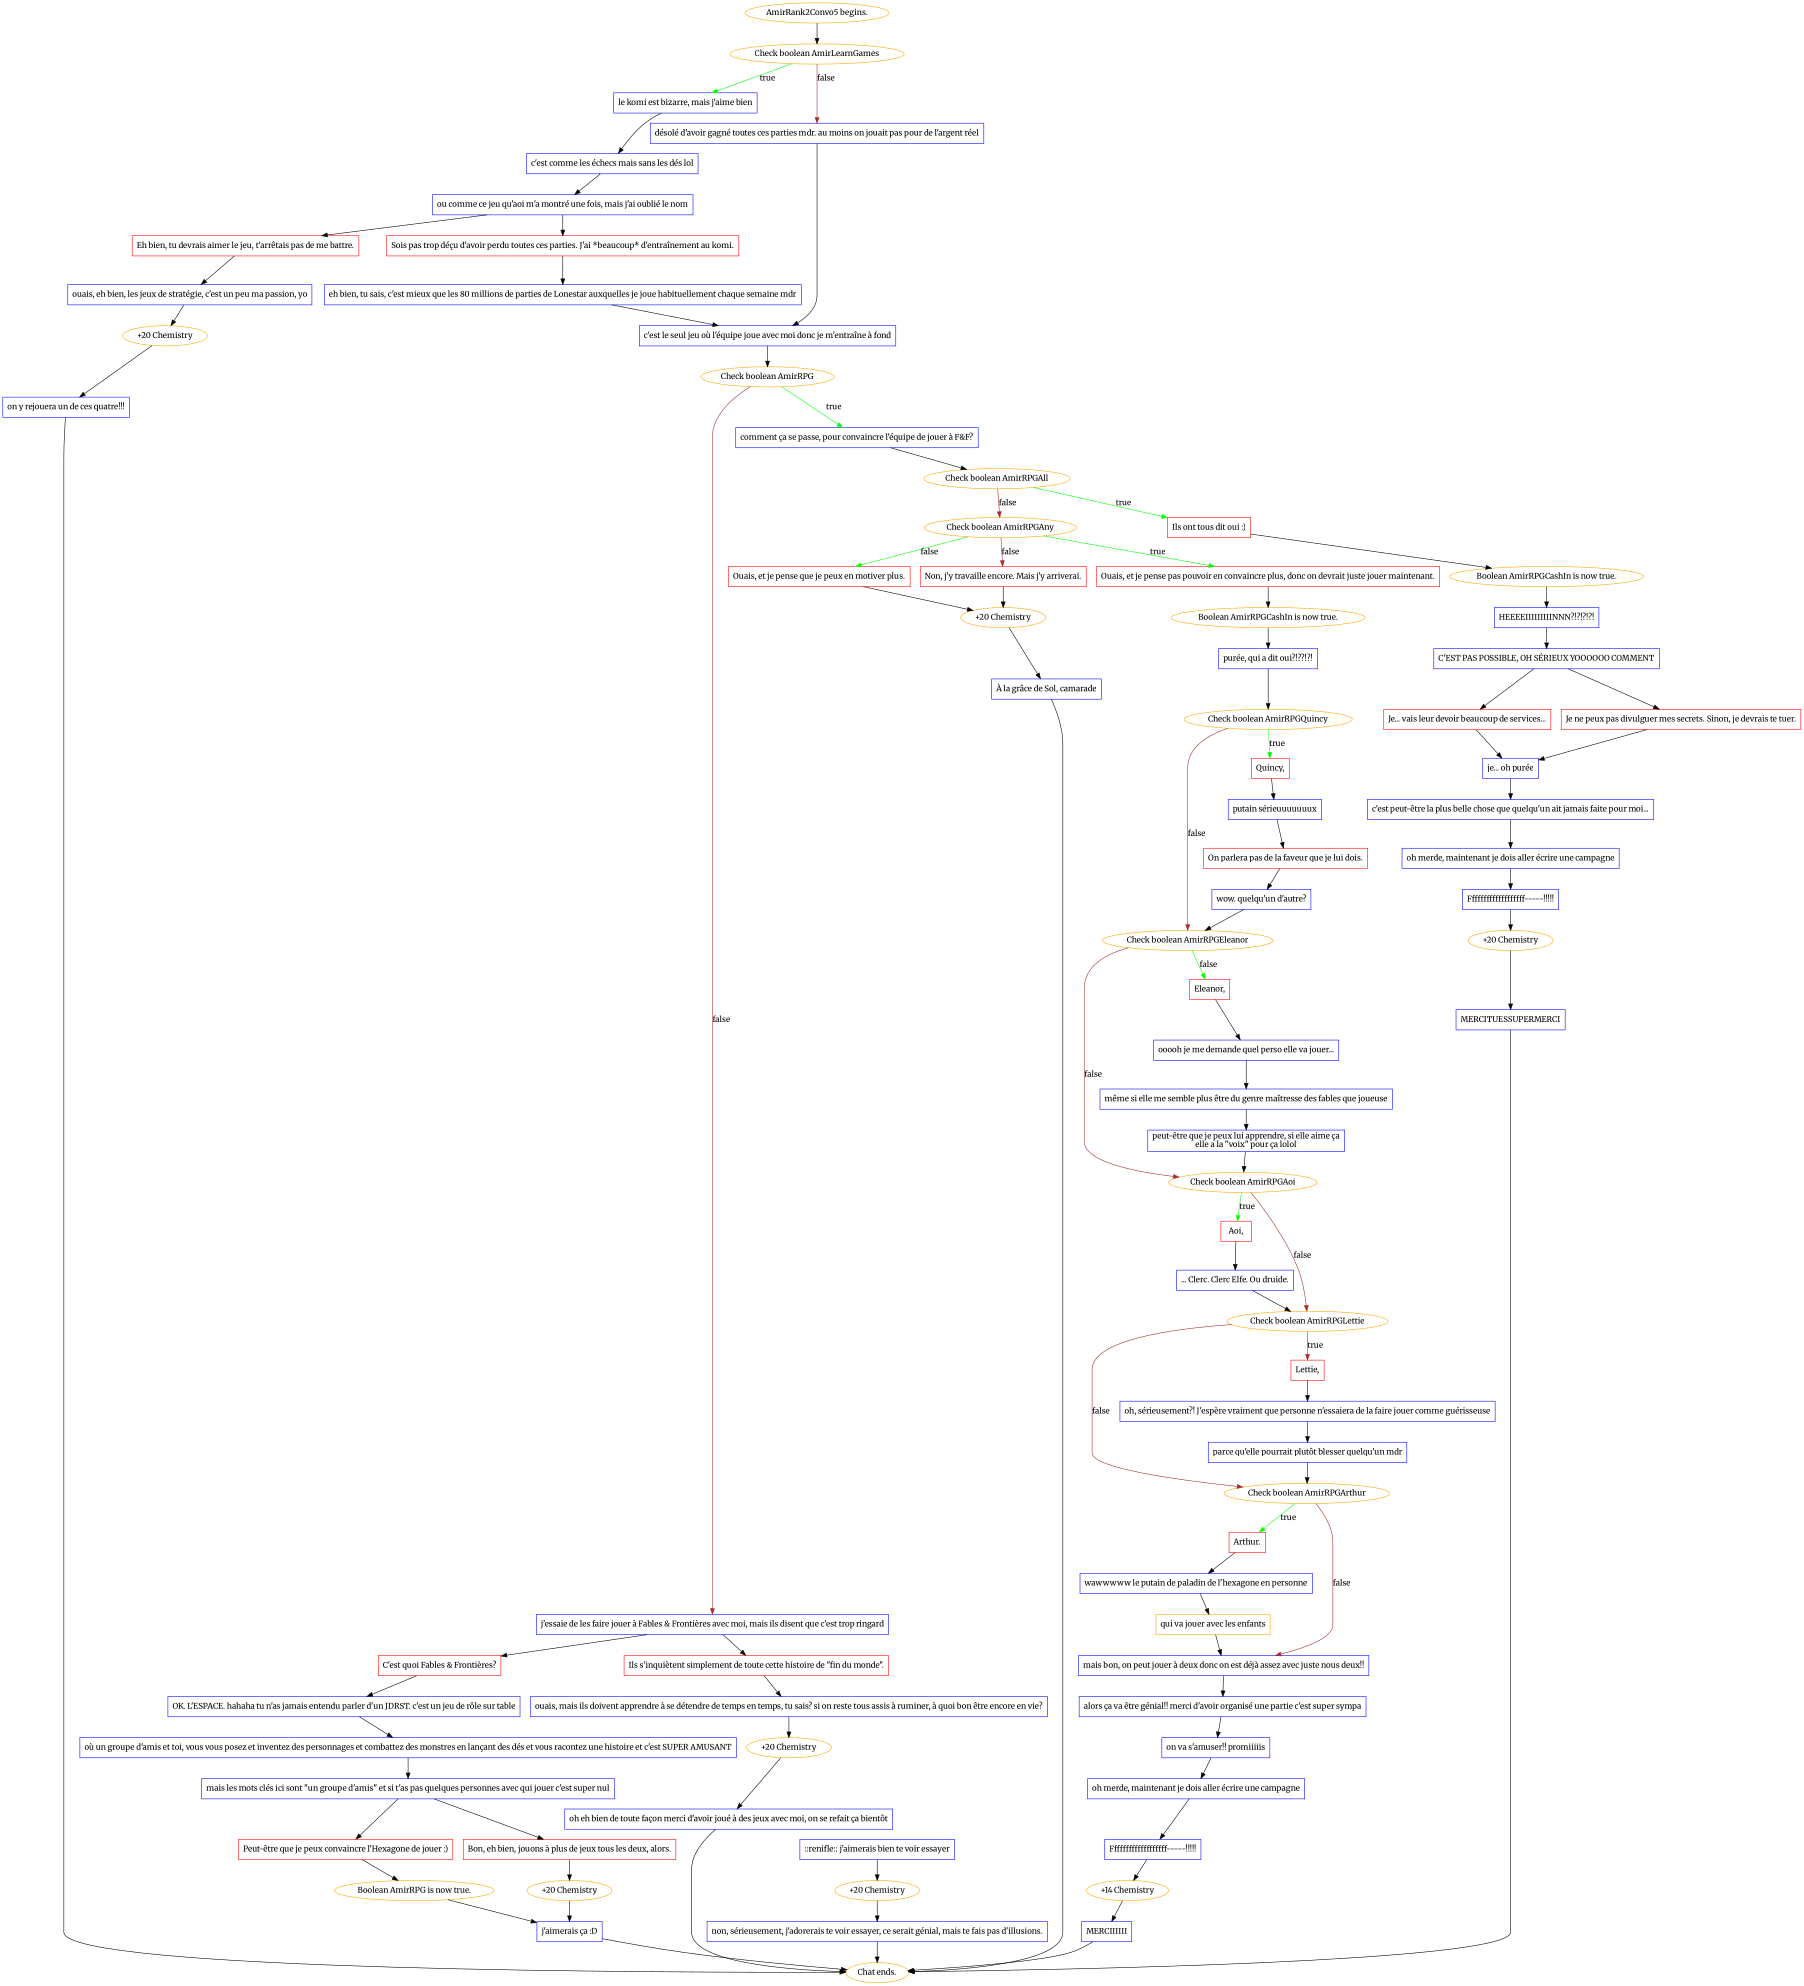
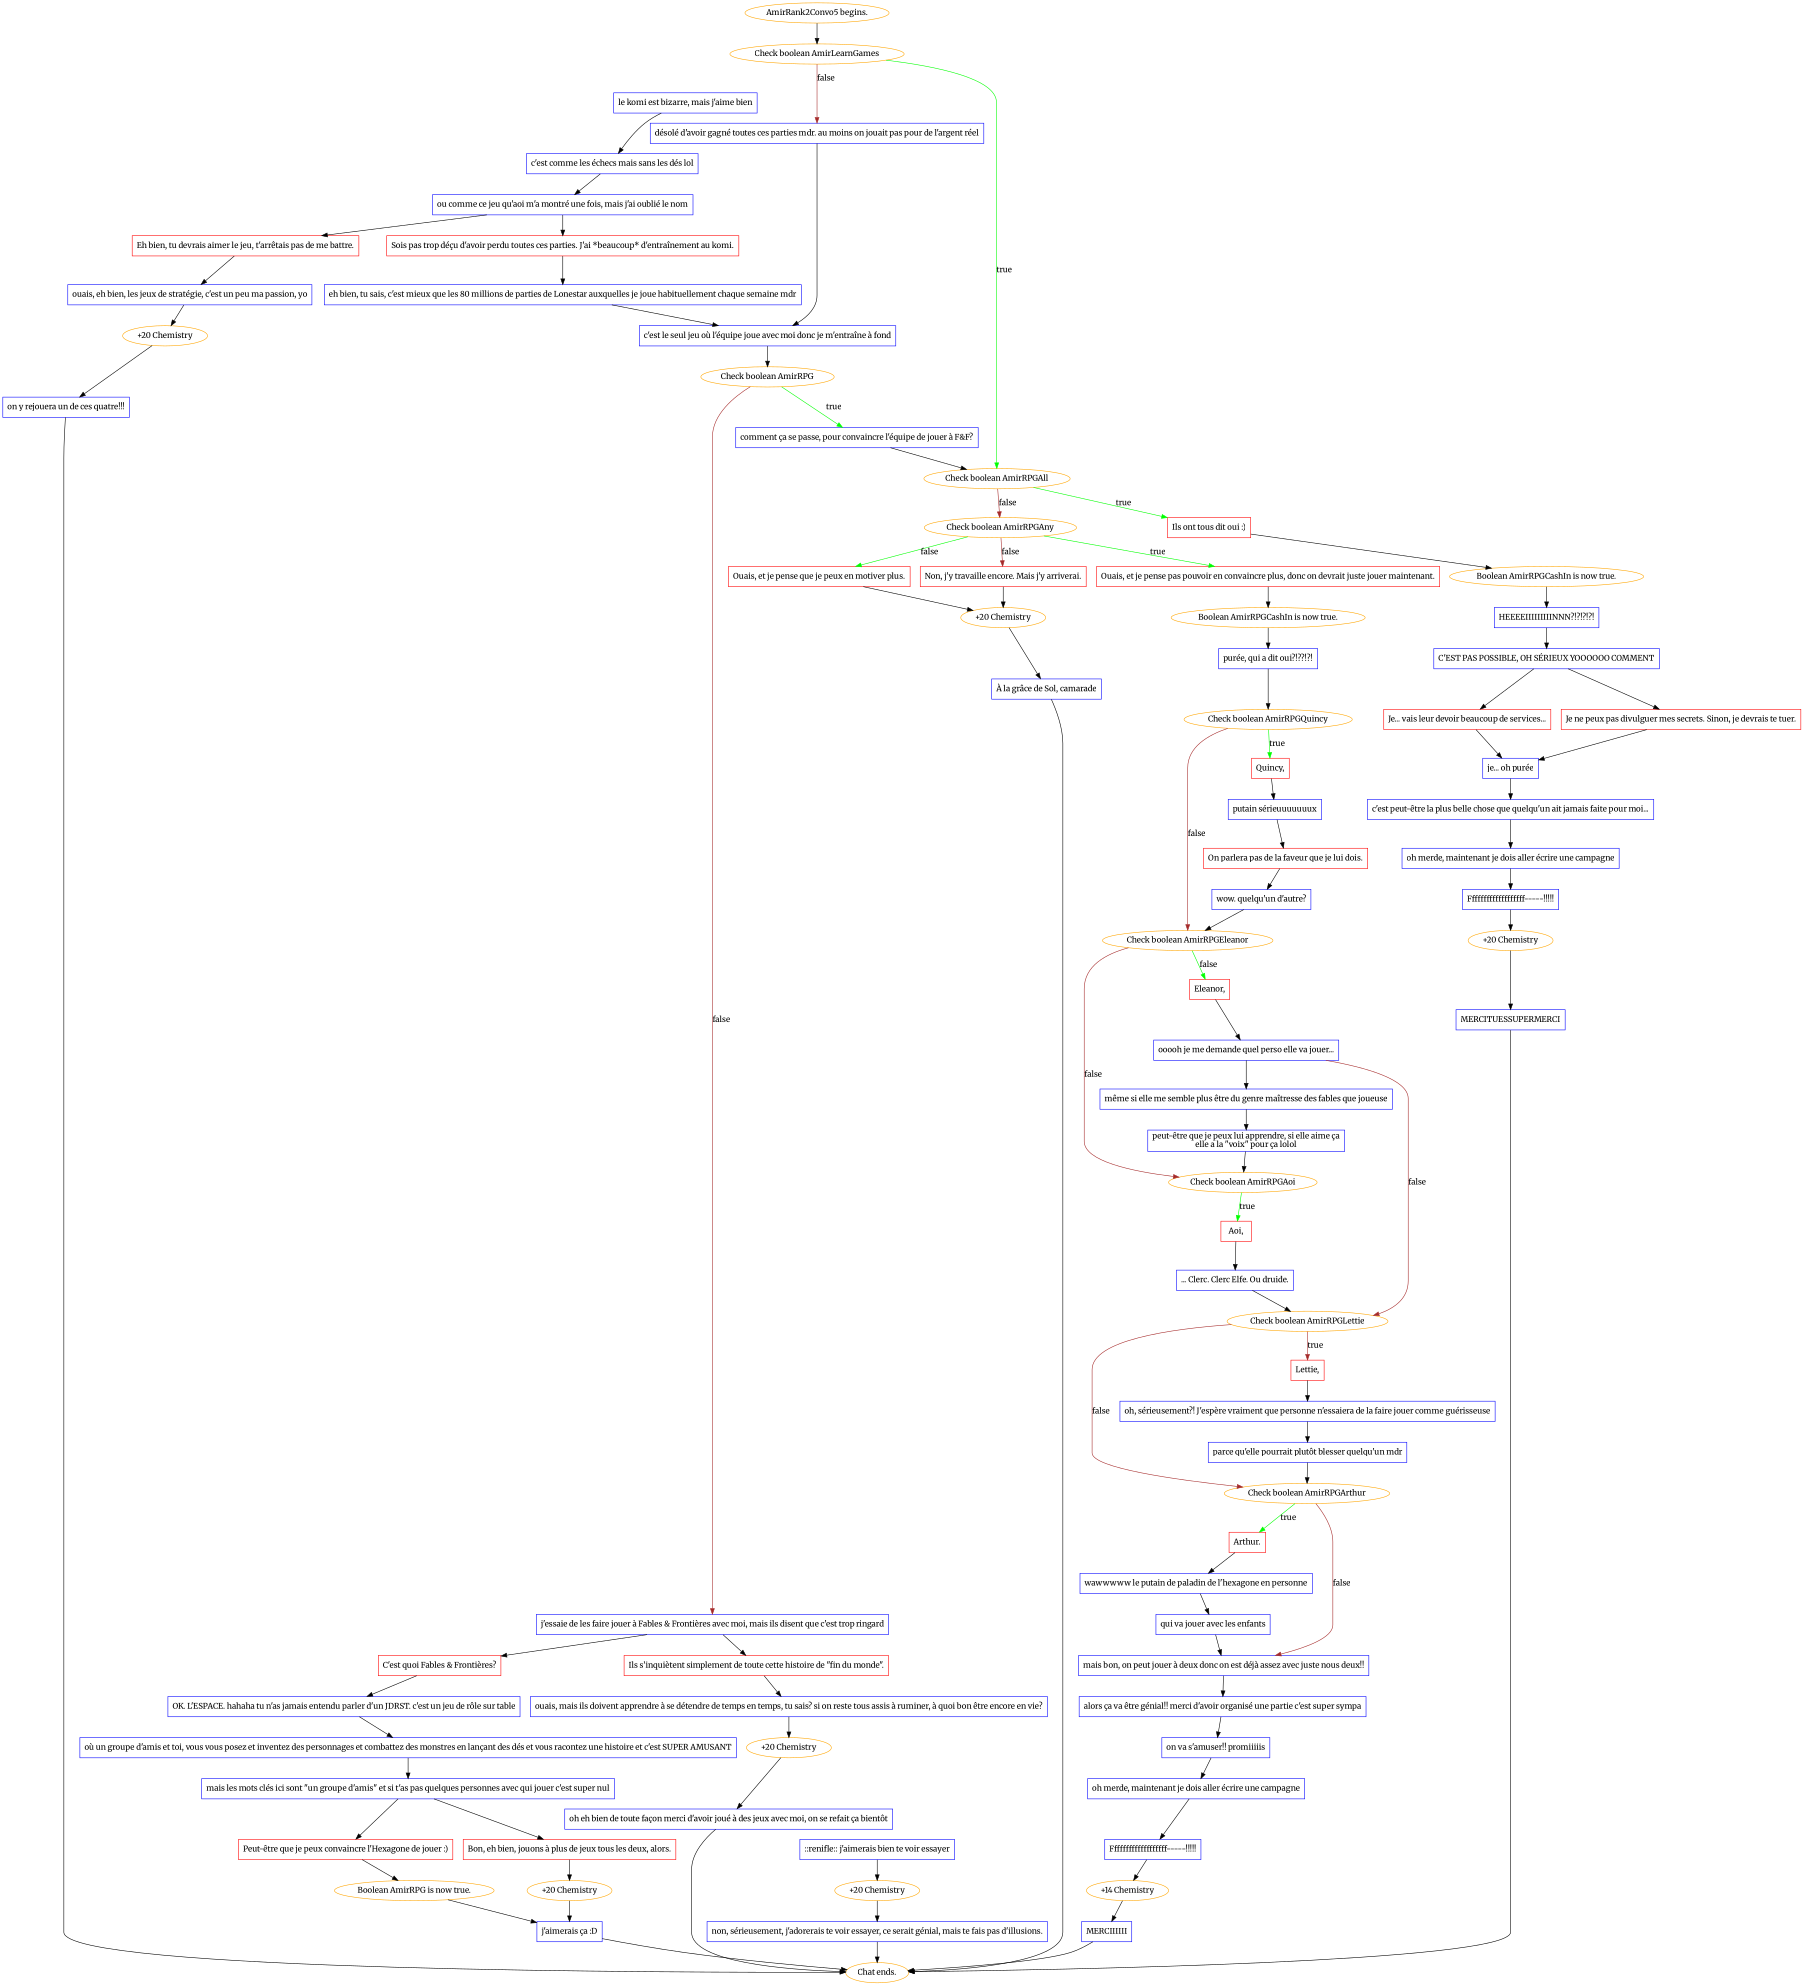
(755, 77) -> (996, 221)
(1287, 1245) -> (1408, 1166)
(1213, 1624) -> (1213, 1624)
